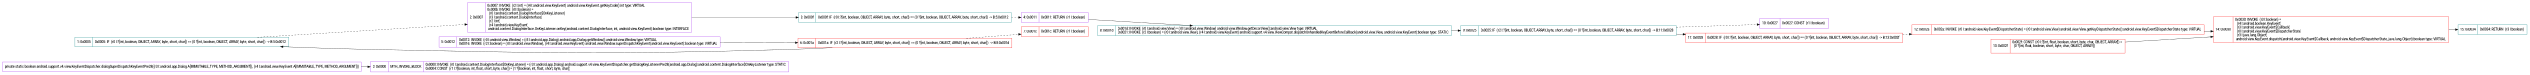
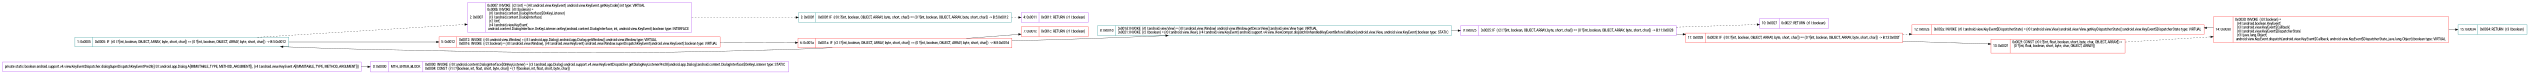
(744, 17) -> (744, 17)
(1139, 22) -> (1089, 39)
(1804, 23) -> (1804, 23)
(1568, 31) -> (1568, 31)
(2207, 31) -> (2210, 28)
(992, 36) -> (992, 36)
(2168, 39) -> (2168, 39)
none -> (363, 42)
(580, 42) -> (580, 42)
none -> (1945, 43)
(406, 67) -> (406, 67)
